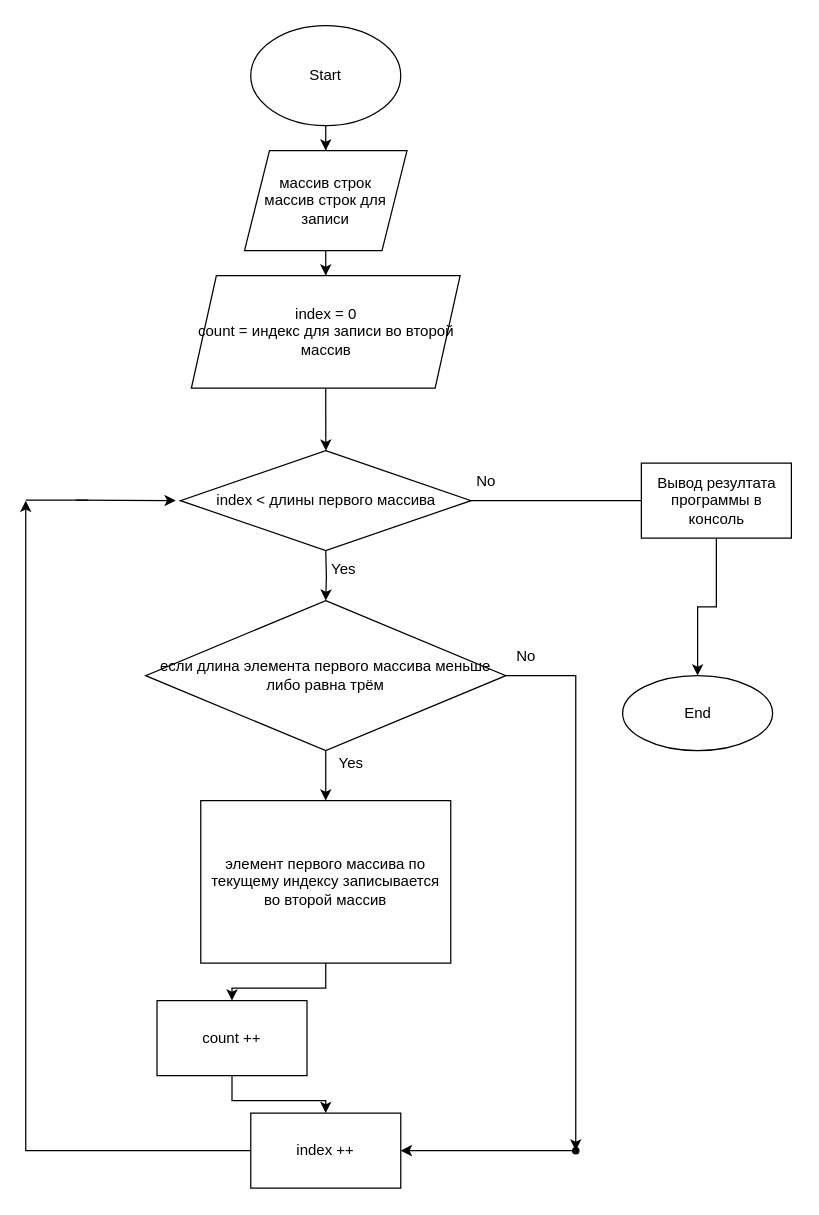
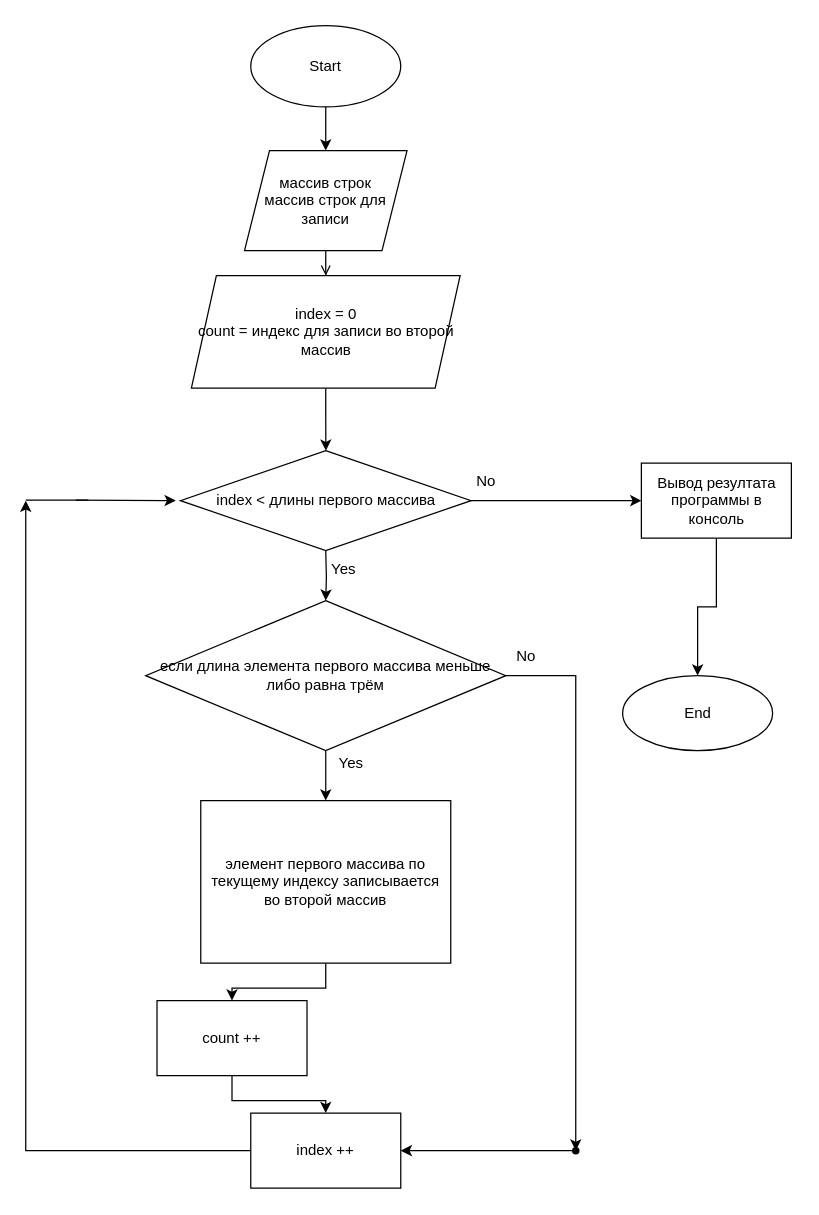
(326, 76) -> (326, 66)
(326, 265) -> (326, 267)
(634, 501) -> (631, 501)
